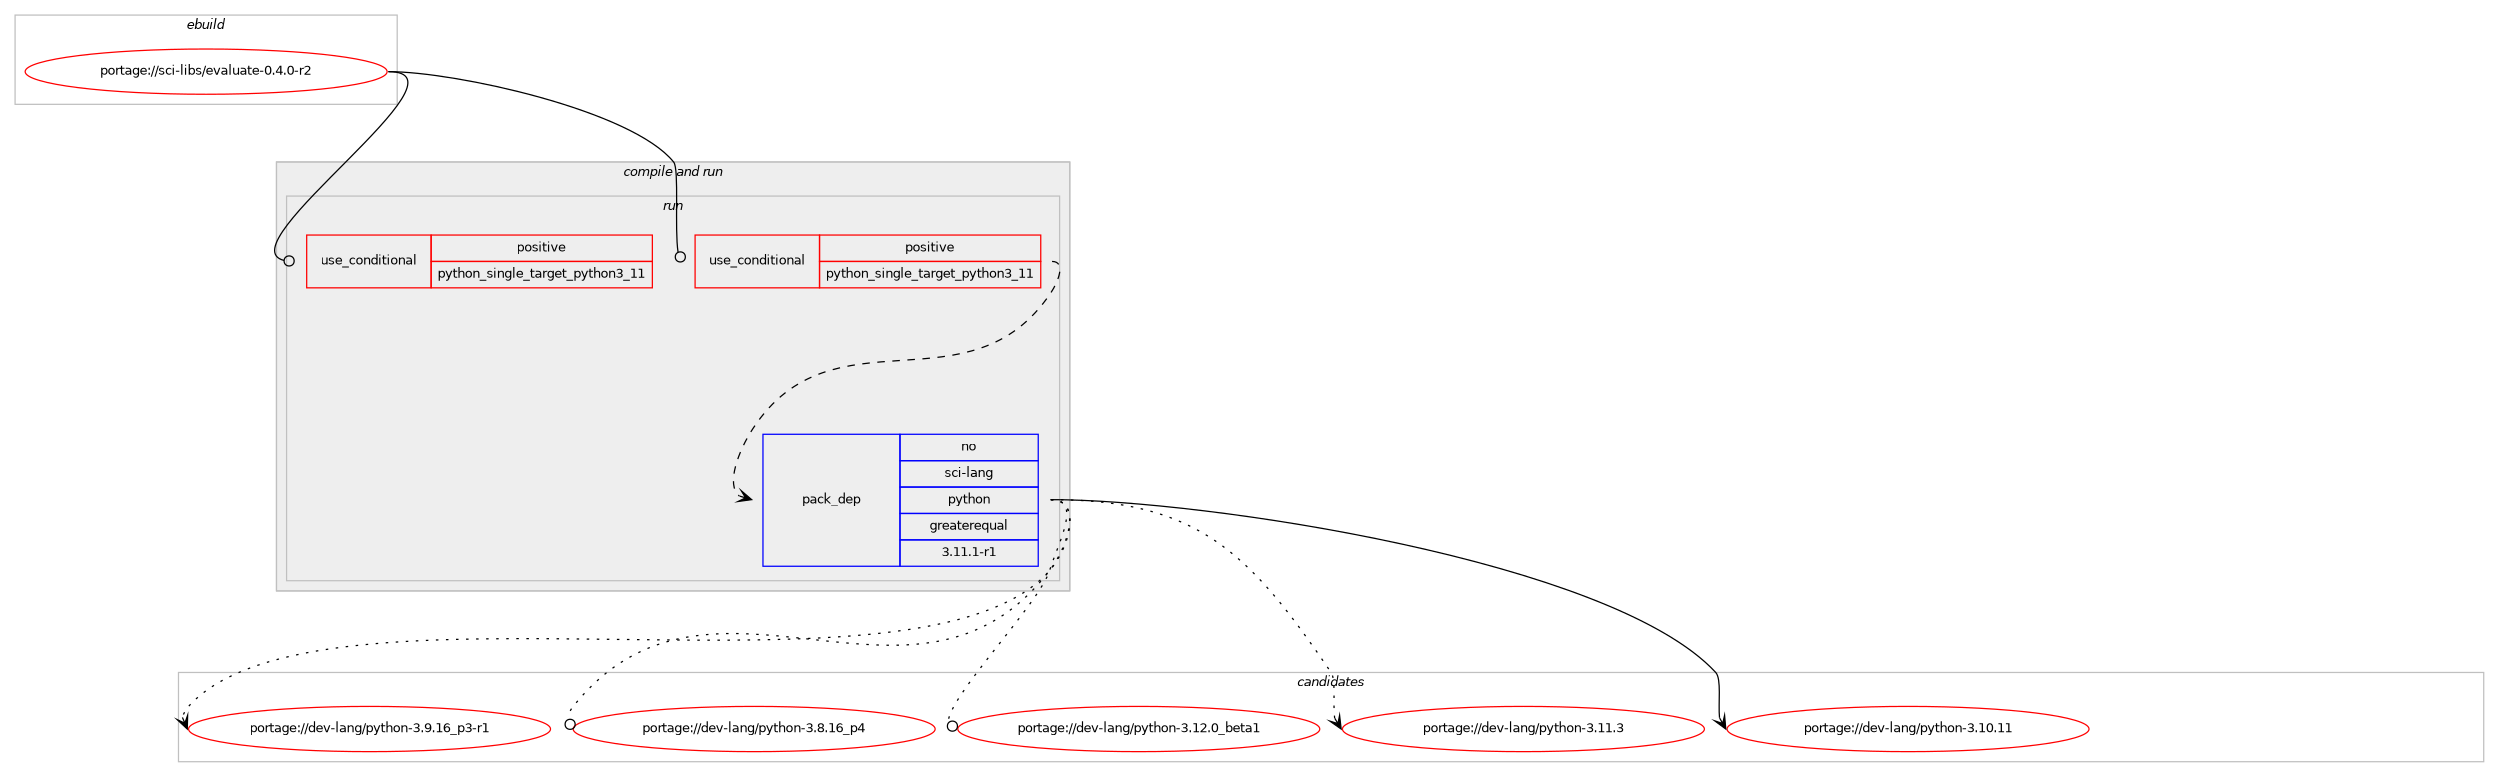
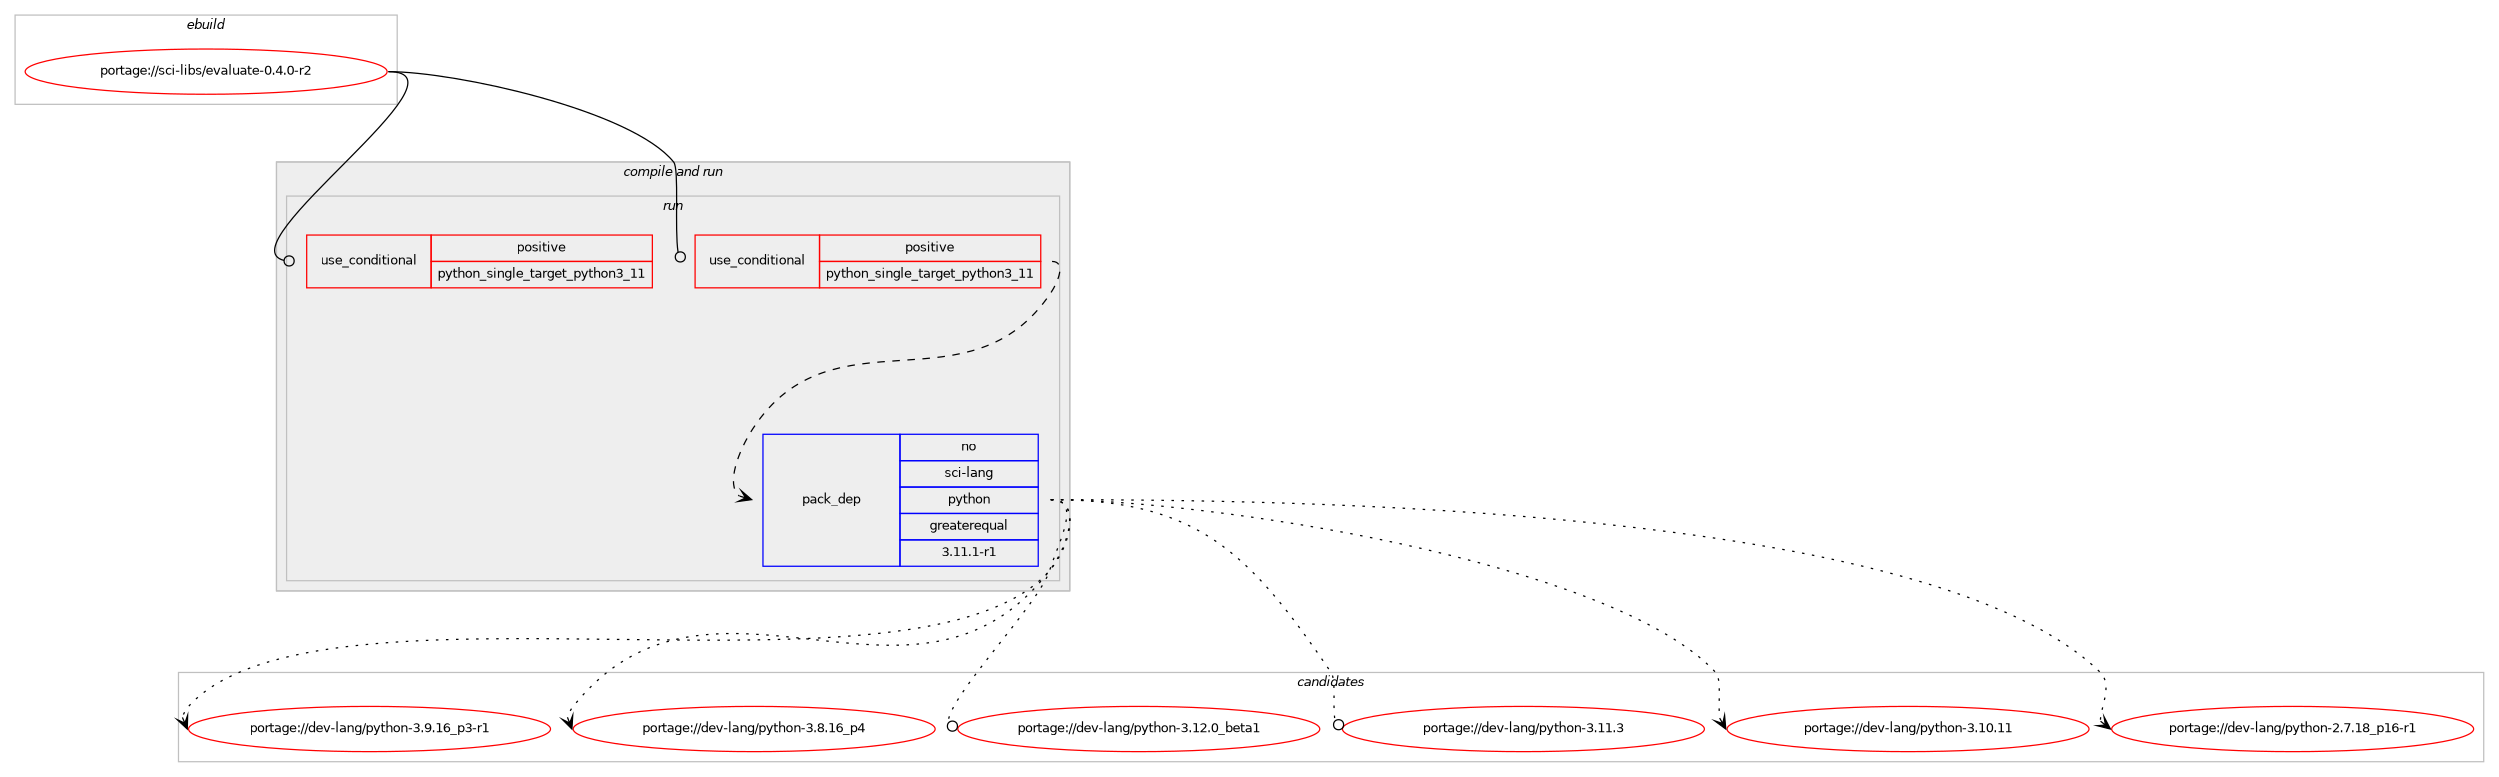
(1419, 548) -> (1419, 548)
(1235, 557) -> (1235, 557)
(849, 643) -> (849, 643)
none -> (2293, 729)
